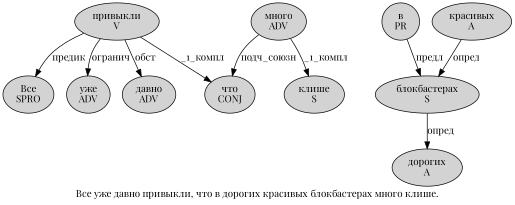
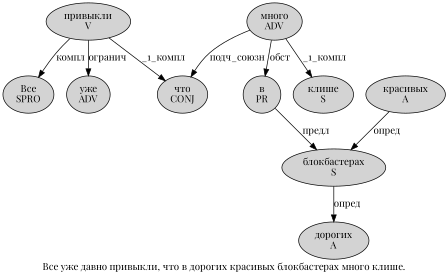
none -> (269, 55)
(69, 58) -> (71, 58)
(149, 95) -> none
